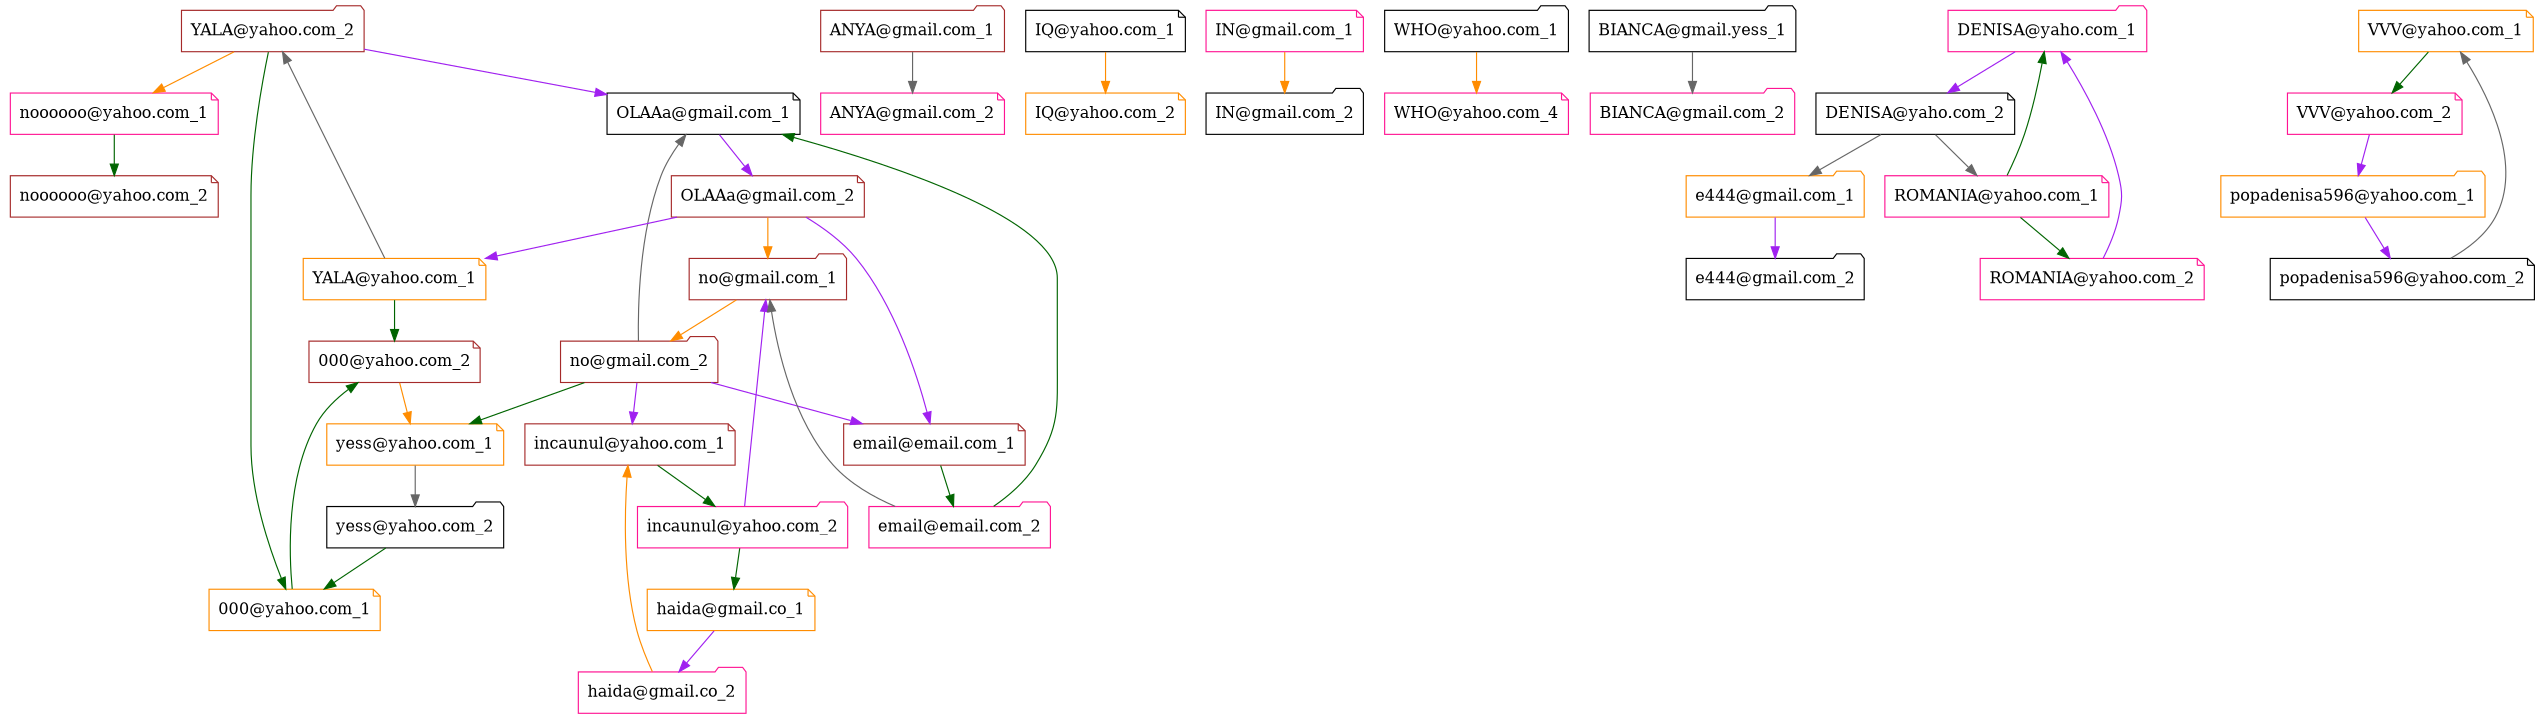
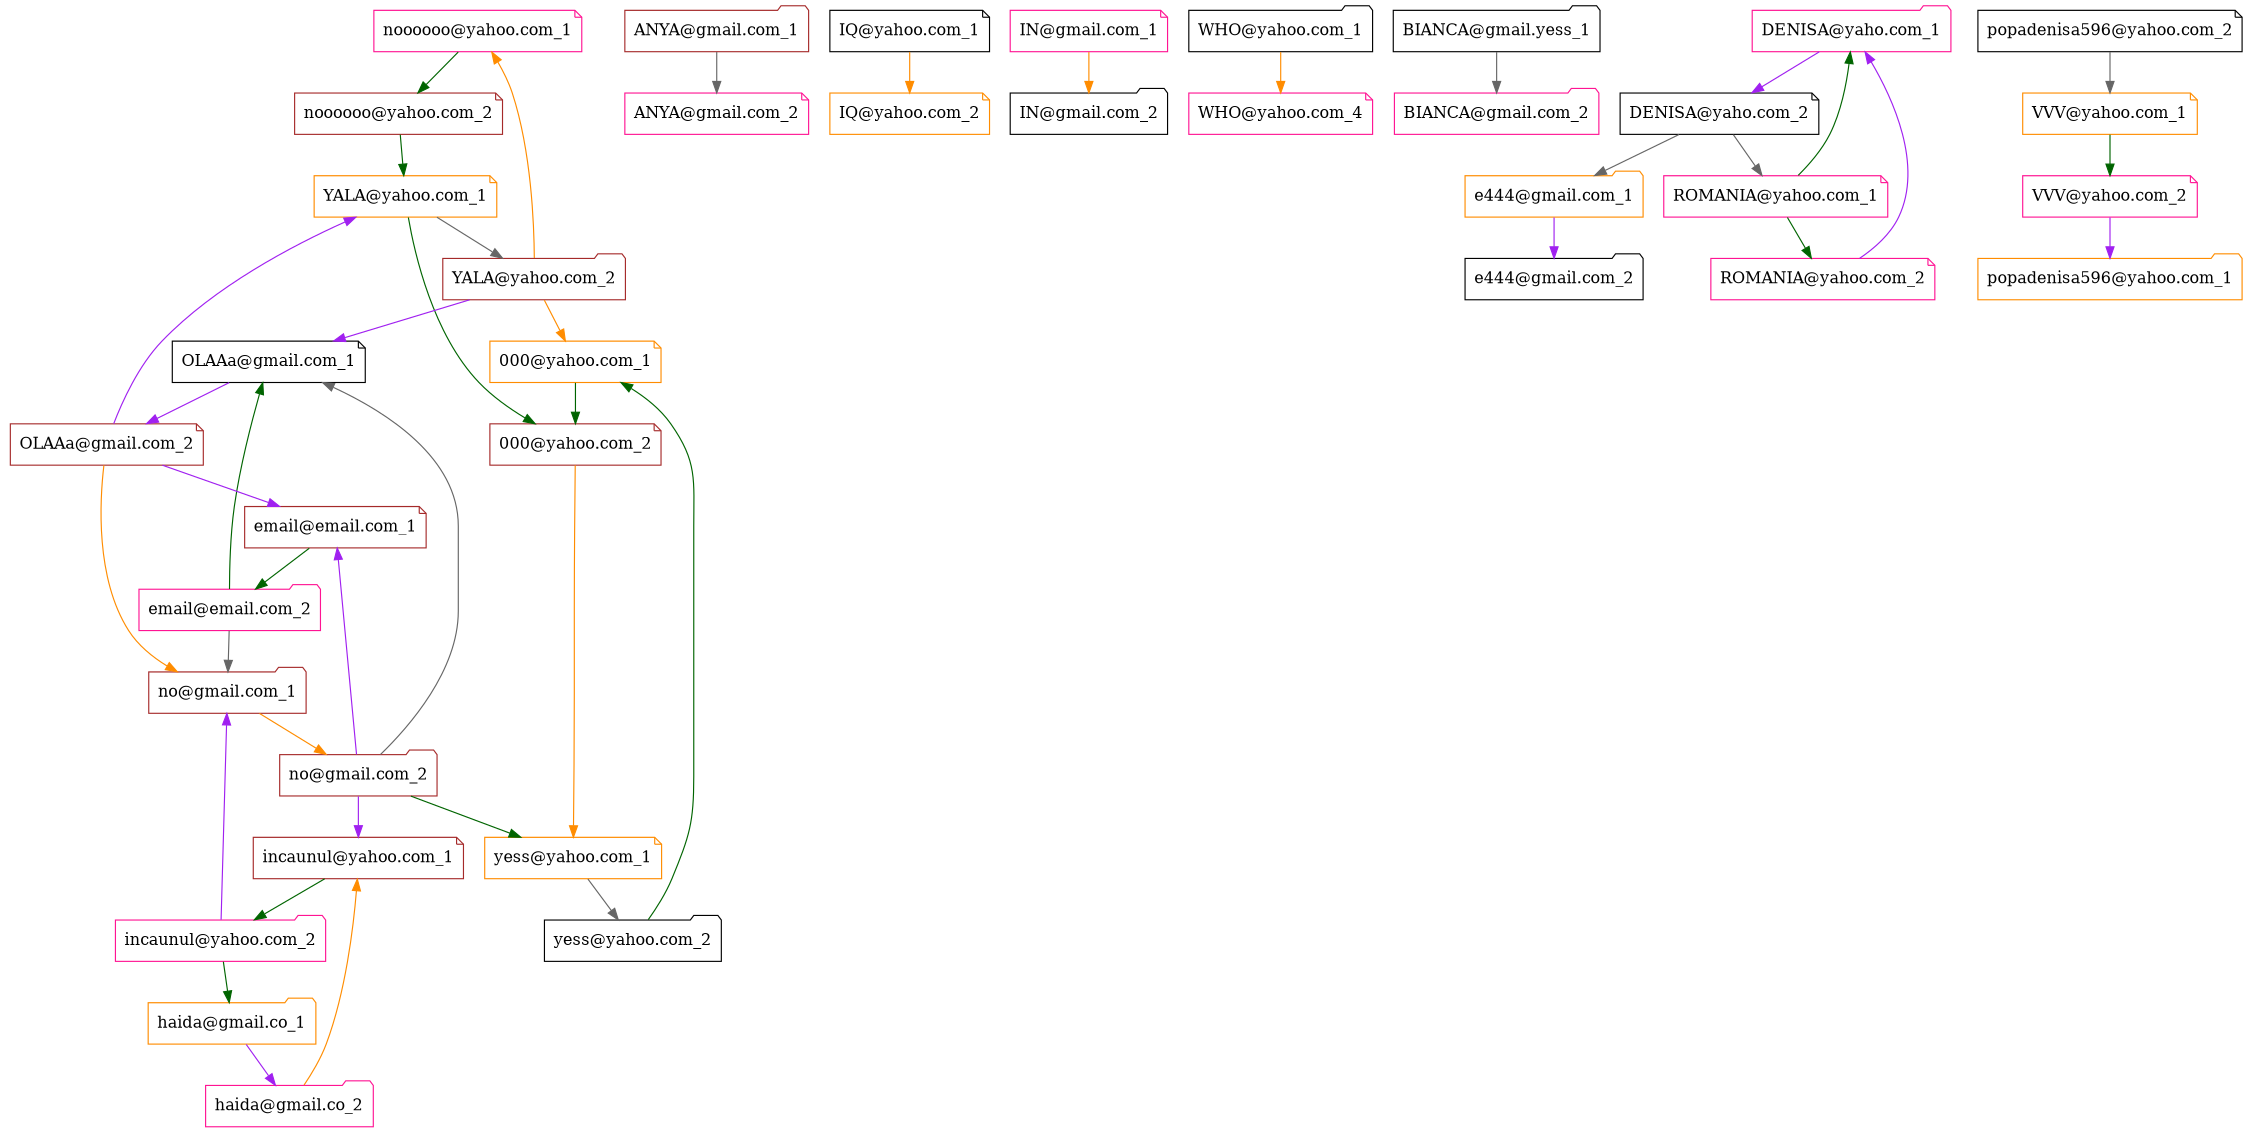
none -> (402, 149)
(2375, 233) -> none
(251, 317) -> (552, 315)
(731, 610) -> (232, 1023)
